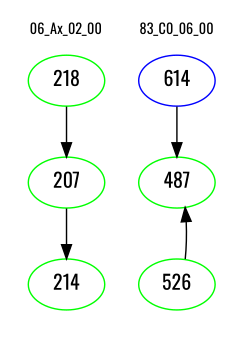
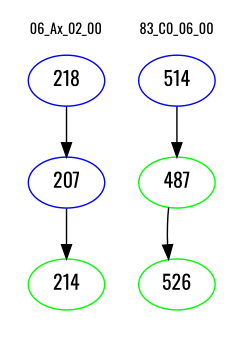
(67, 81) -> (67, 81)
(177, 81) -> (177, 81)
(67, 183) -> (67, 183)
(186, 241) -> (167, 226)
